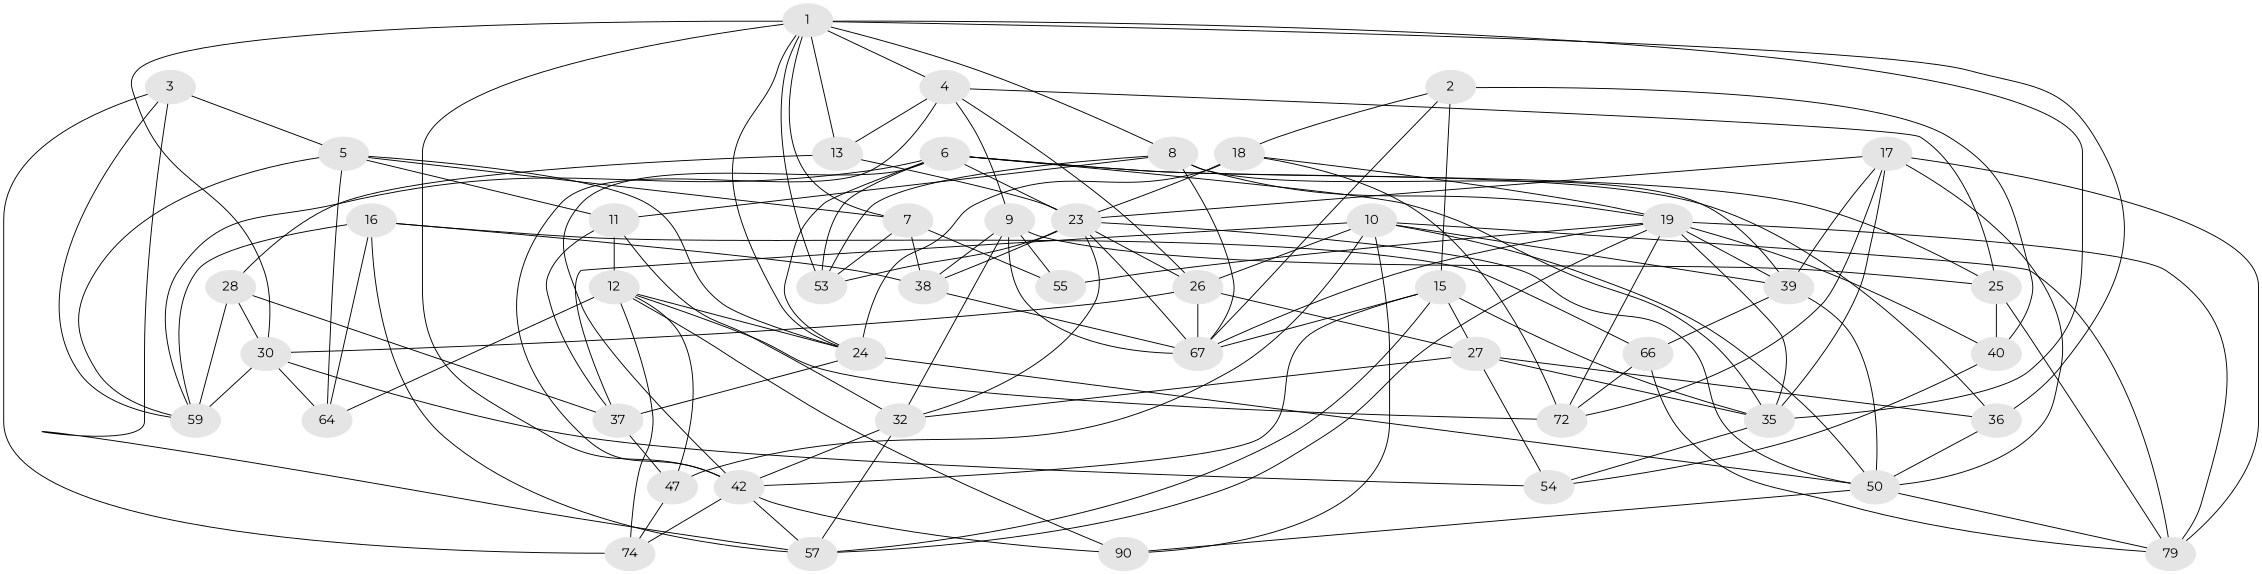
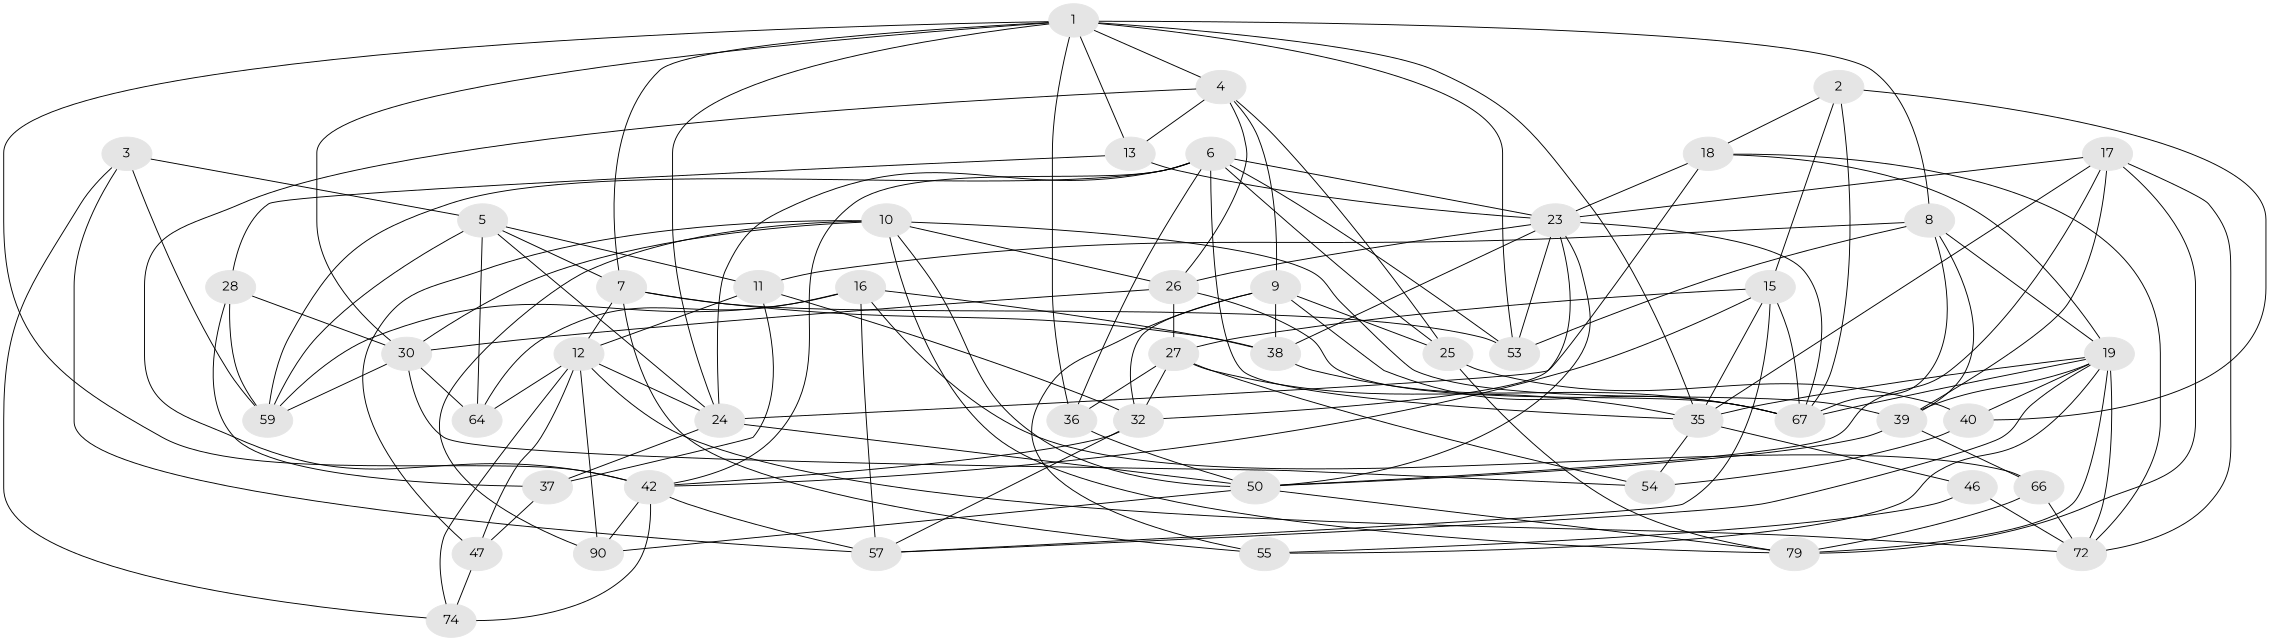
(894, 250) -> (600, 258)
none -> (597, 325)
none -> (1972, 487)
